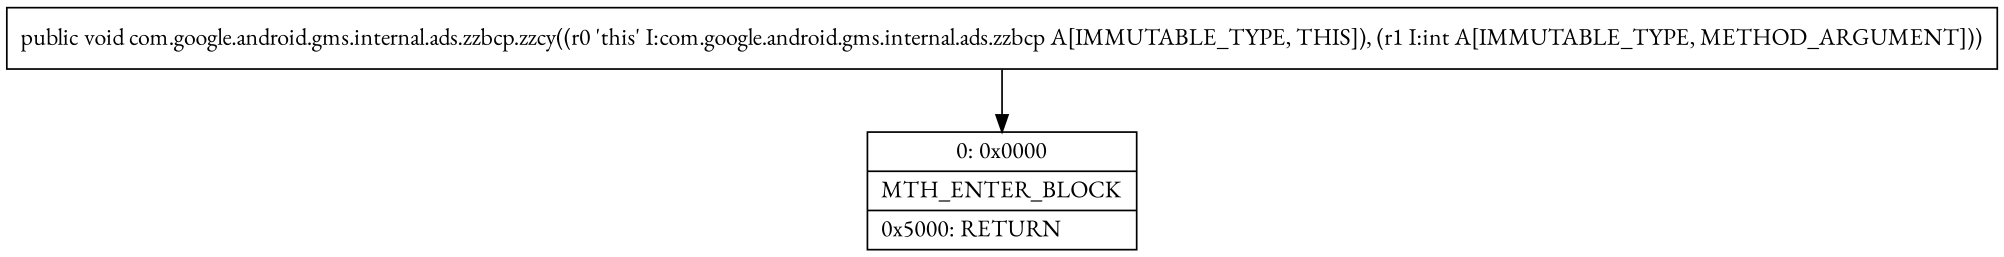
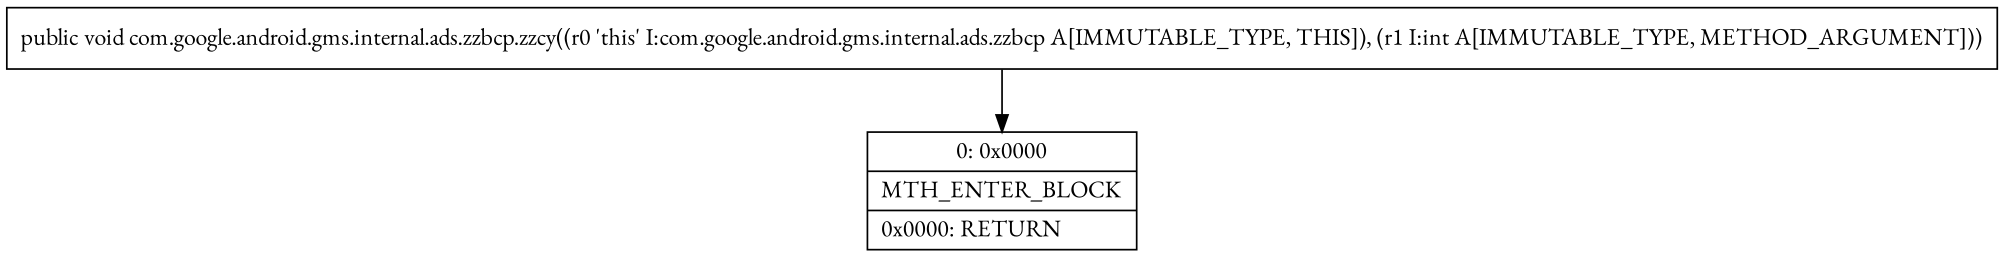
(979, 229) -> (979, 229)
